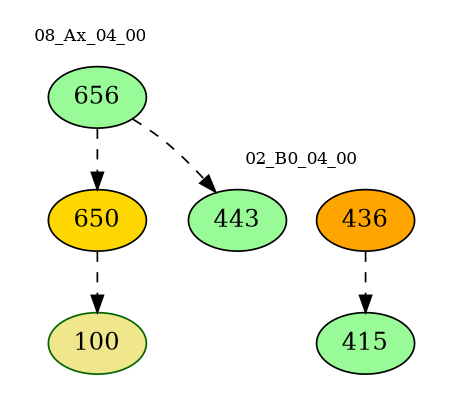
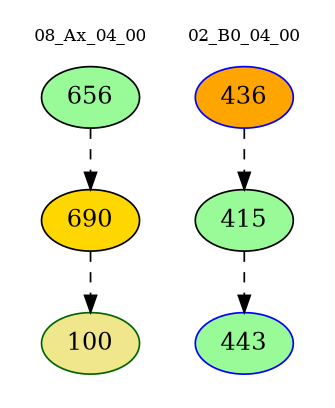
(186, 160) -> (244, 273)
(97, 220) -> (91, 220)
(237, 220) -> (244, 343)
(366, 220) -> (244, 97)
